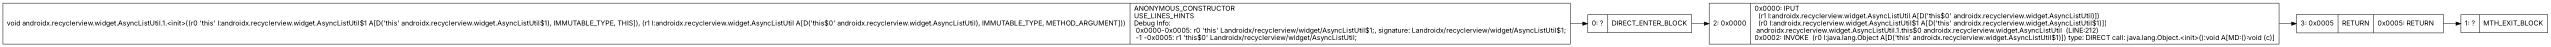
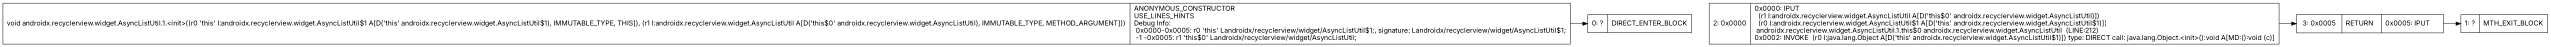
(2408, 23) -> (2410, 23)
(1698, 24) -> none
